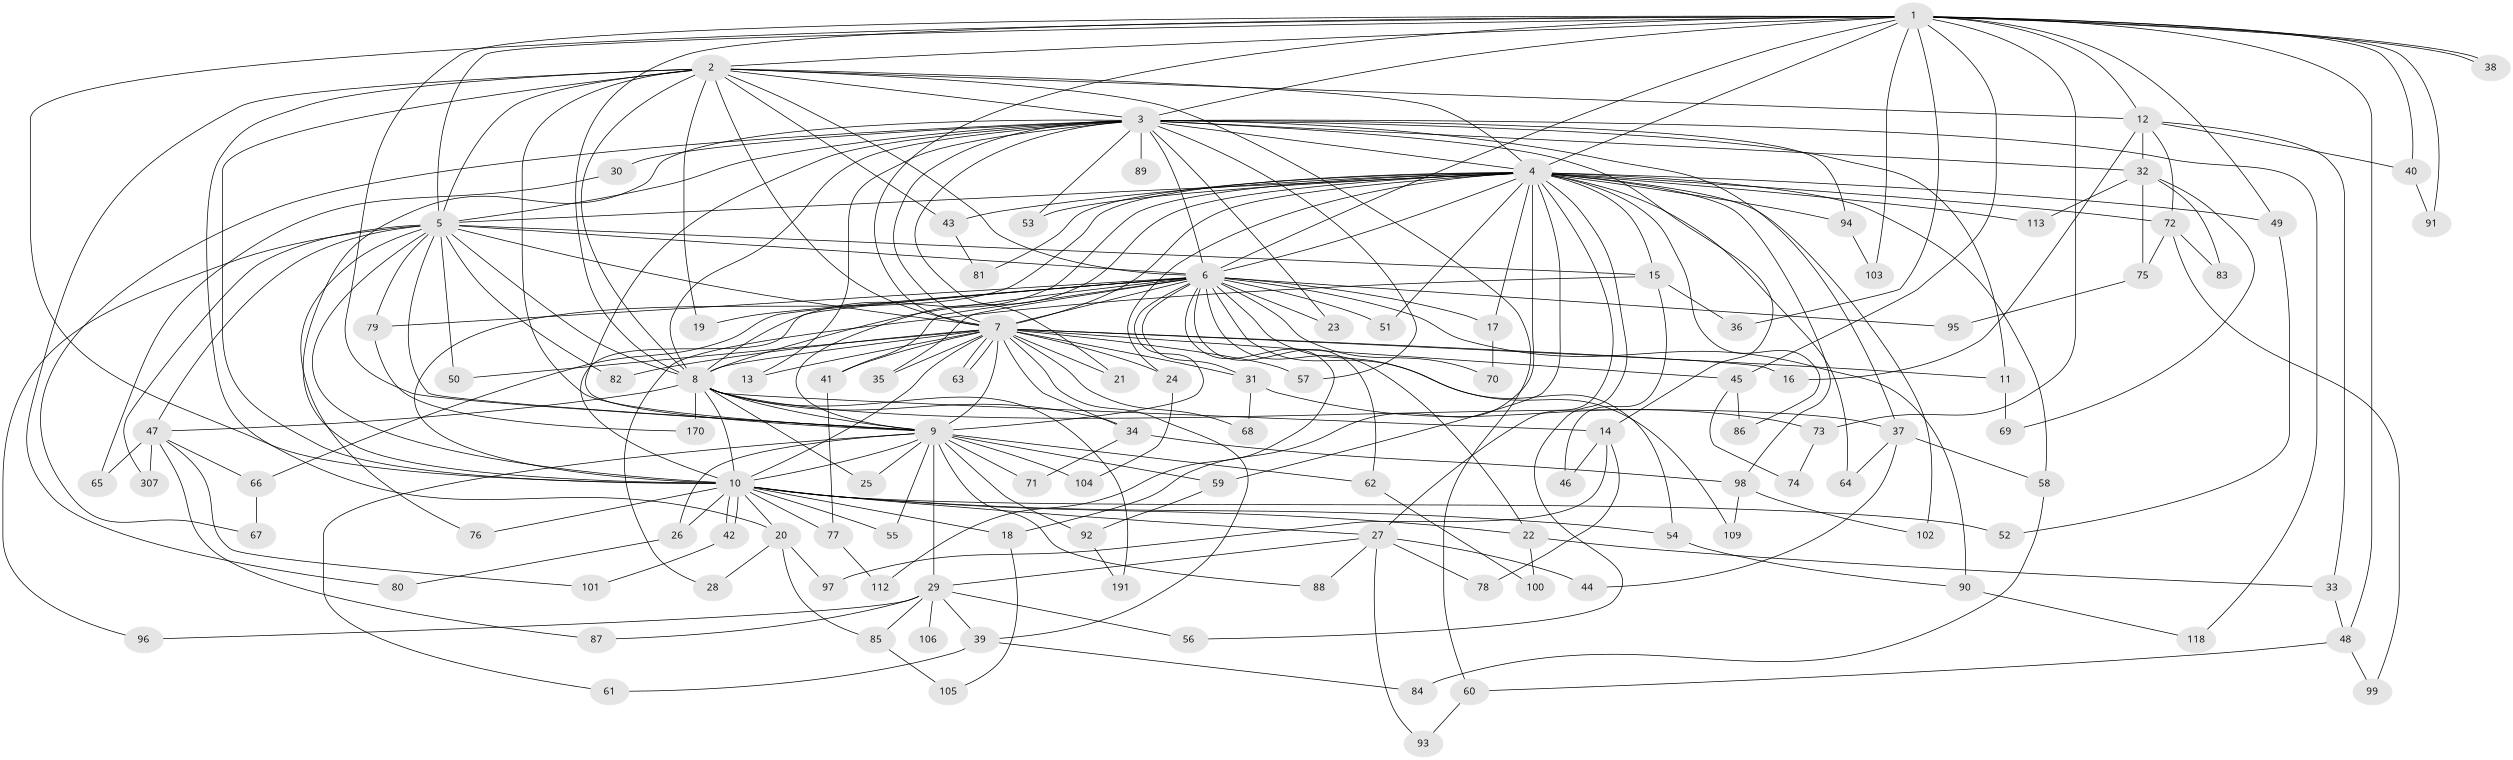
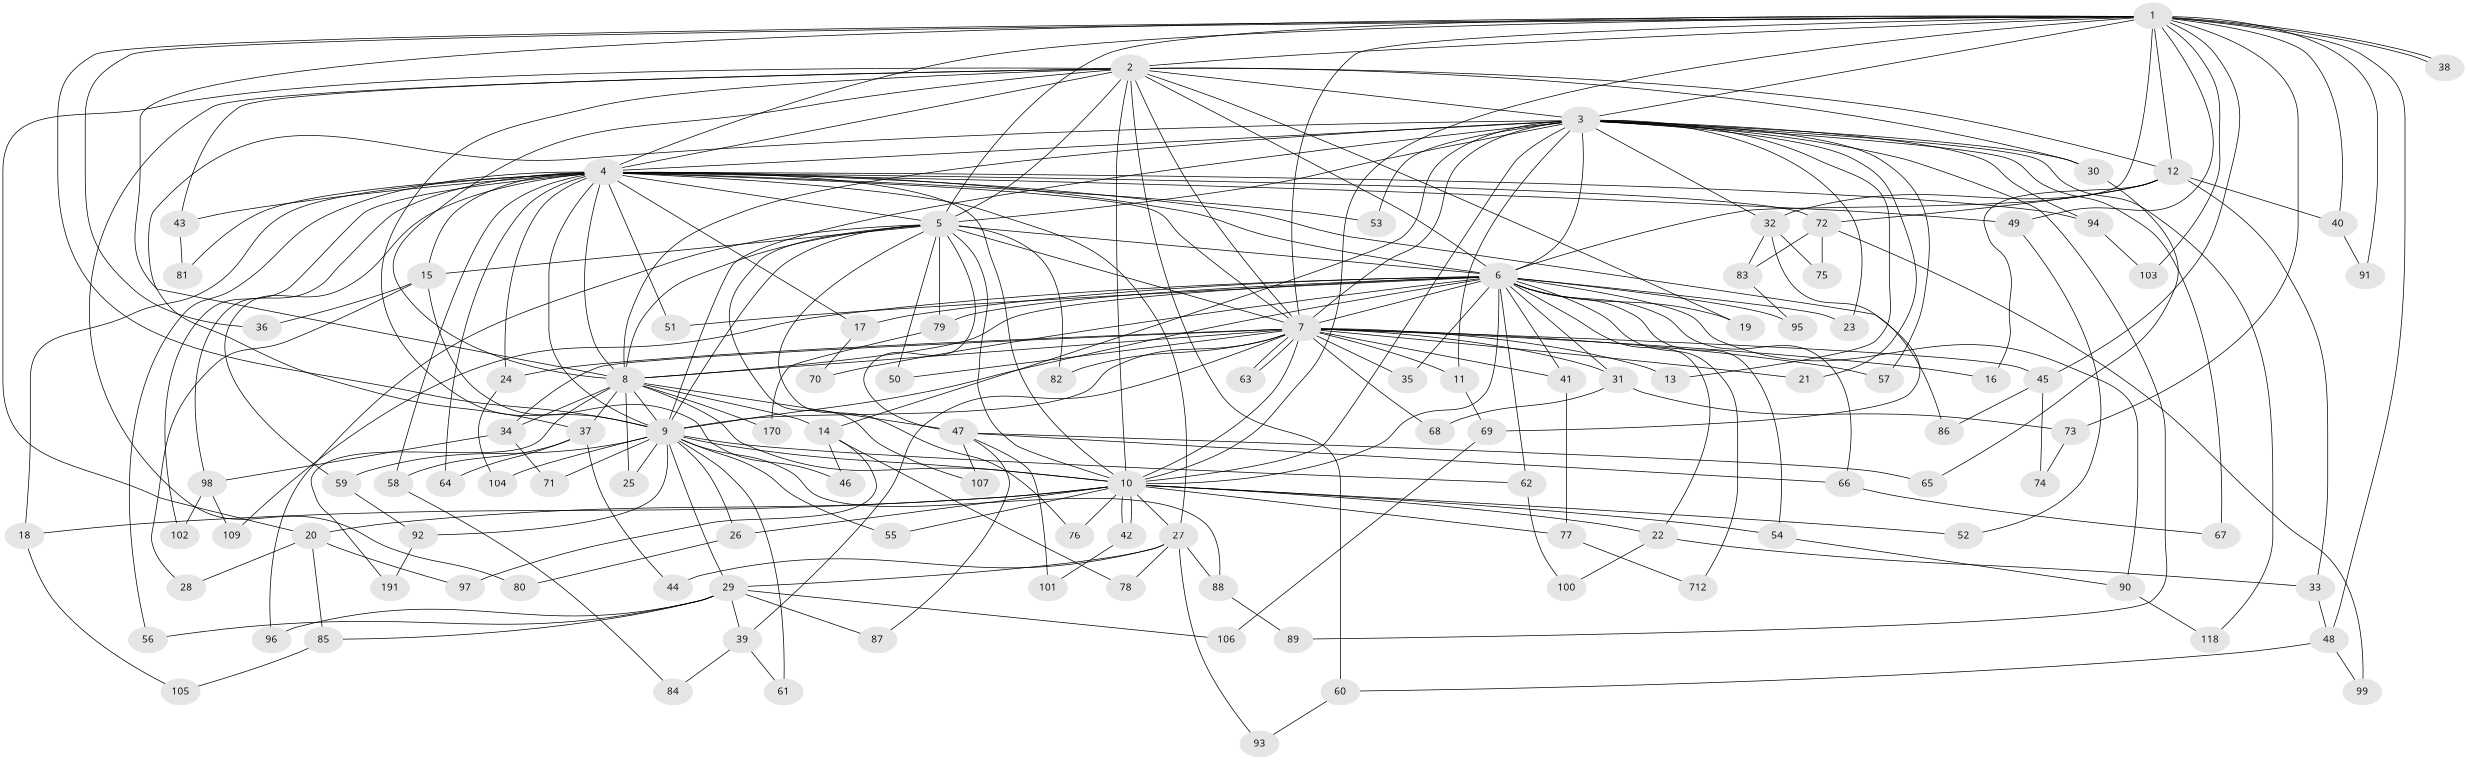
none -> (1617, 87)
(2036, 224) -> none
(2048, 302) -> (1770, 302)
(150, 484) -> (980, 484)
none -> (1357, 536)
(880, 588) -> (1698, 588)
none -> (1252, 611)
